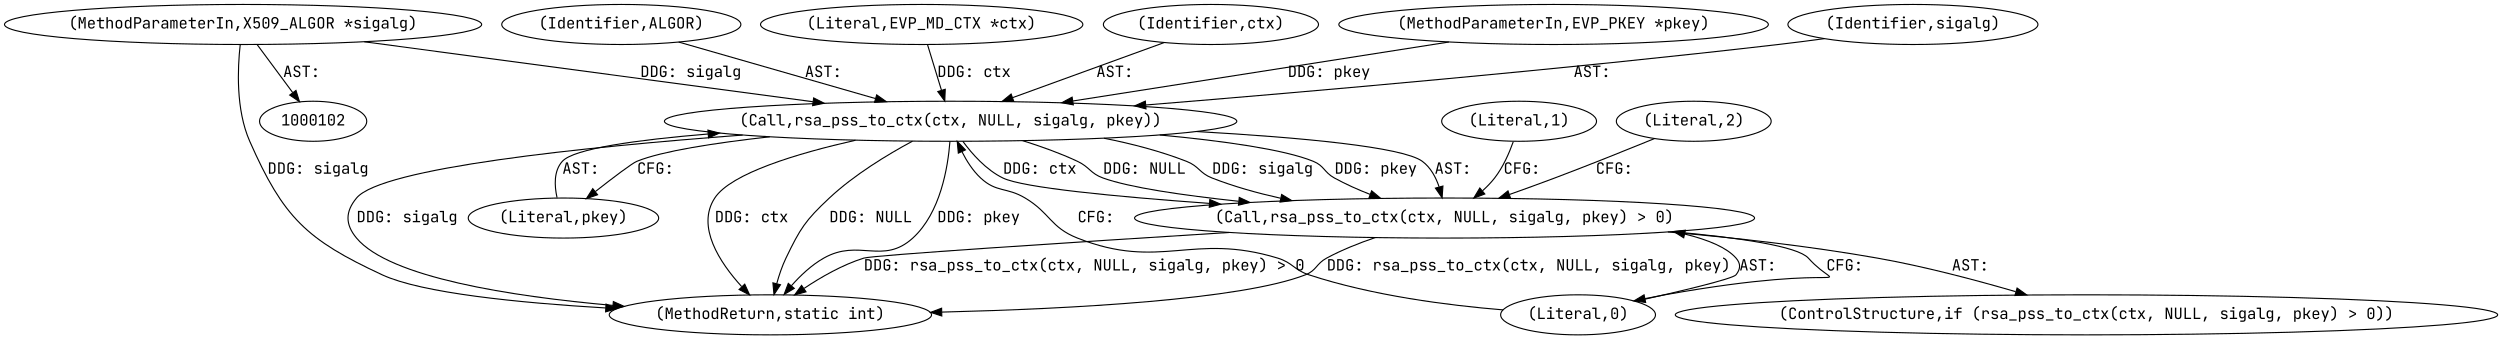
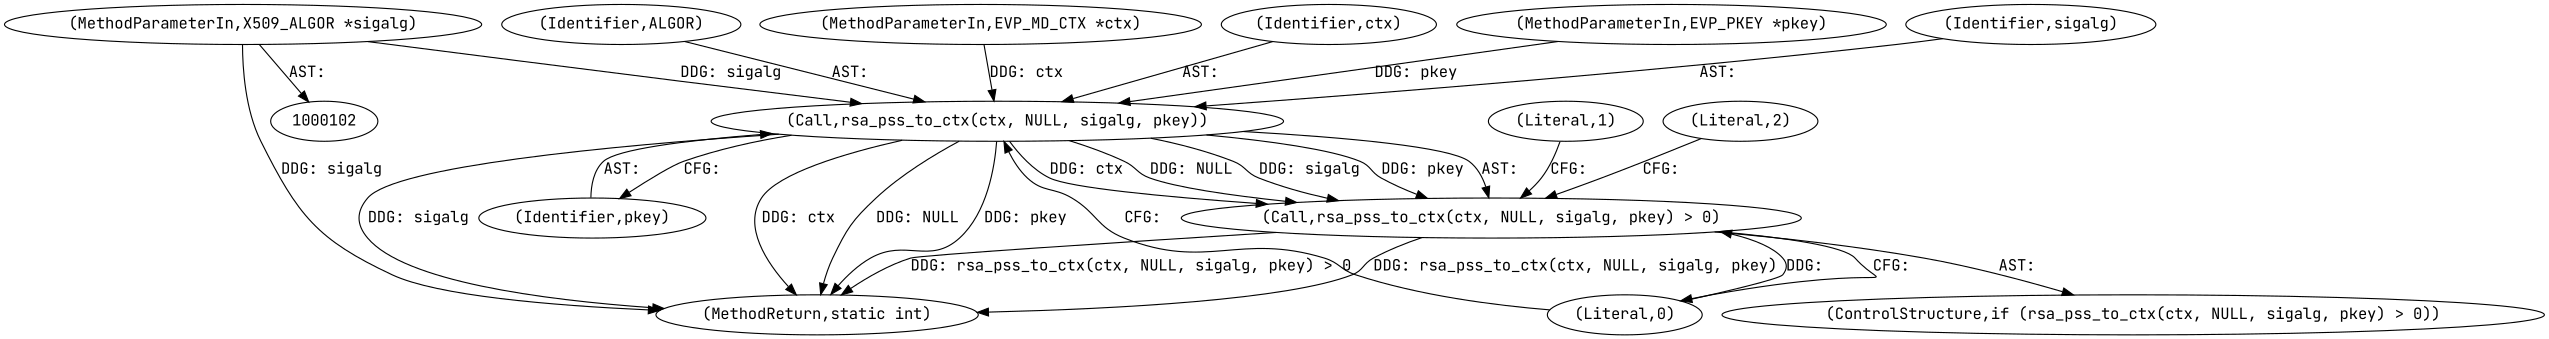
(922, 24) -> (981, 24)
(563, 218) -> (592, 218)
(1763, 266) -> (1809, 266)
